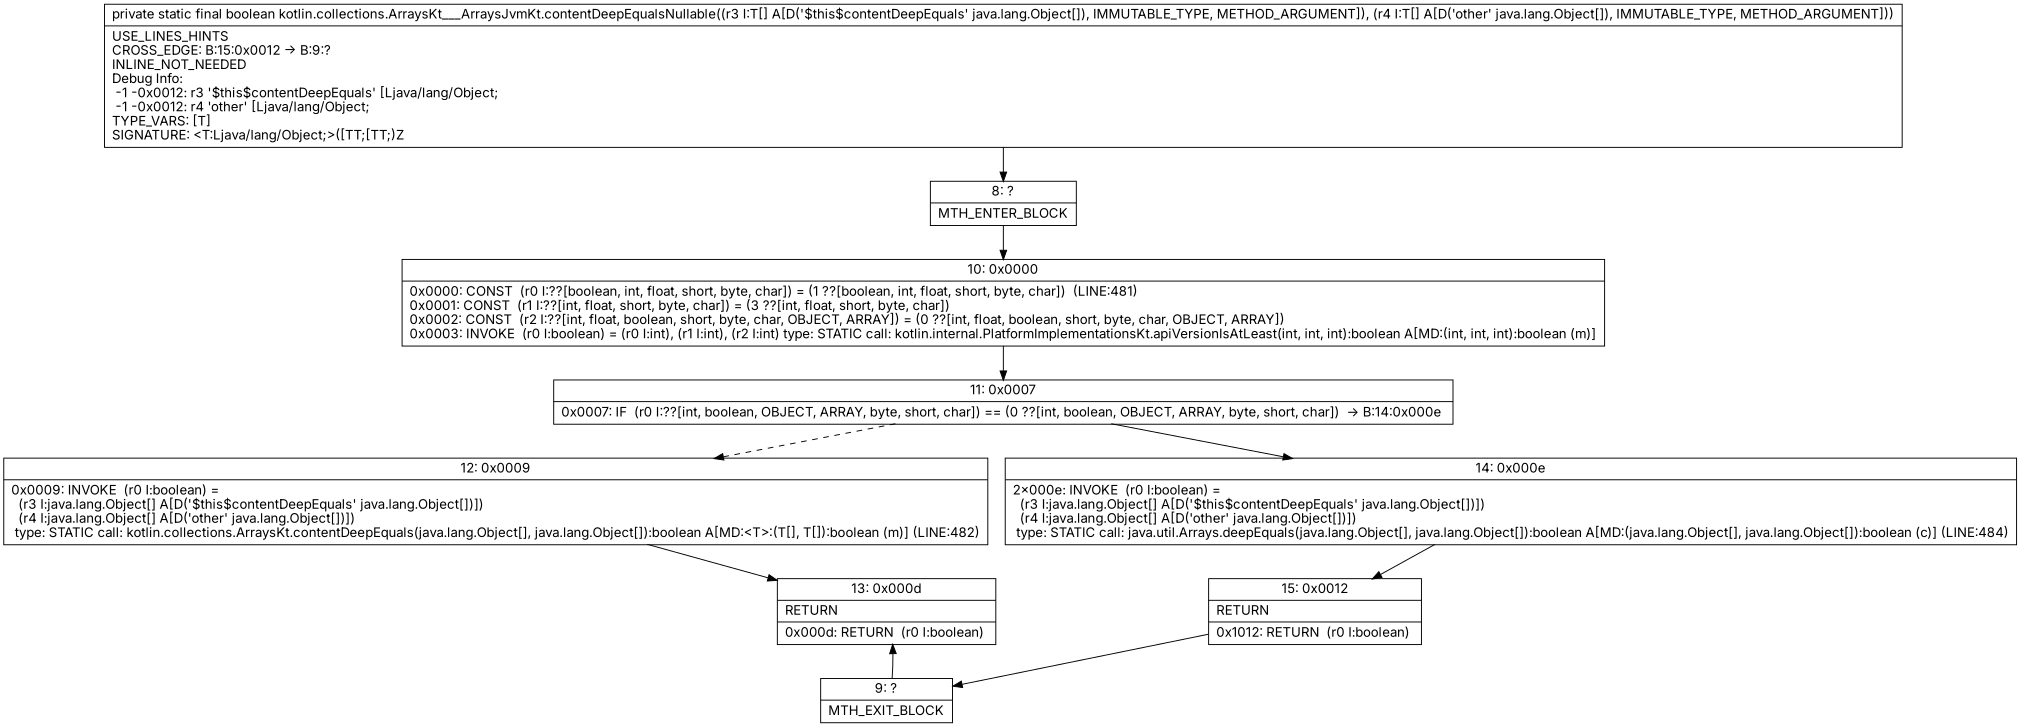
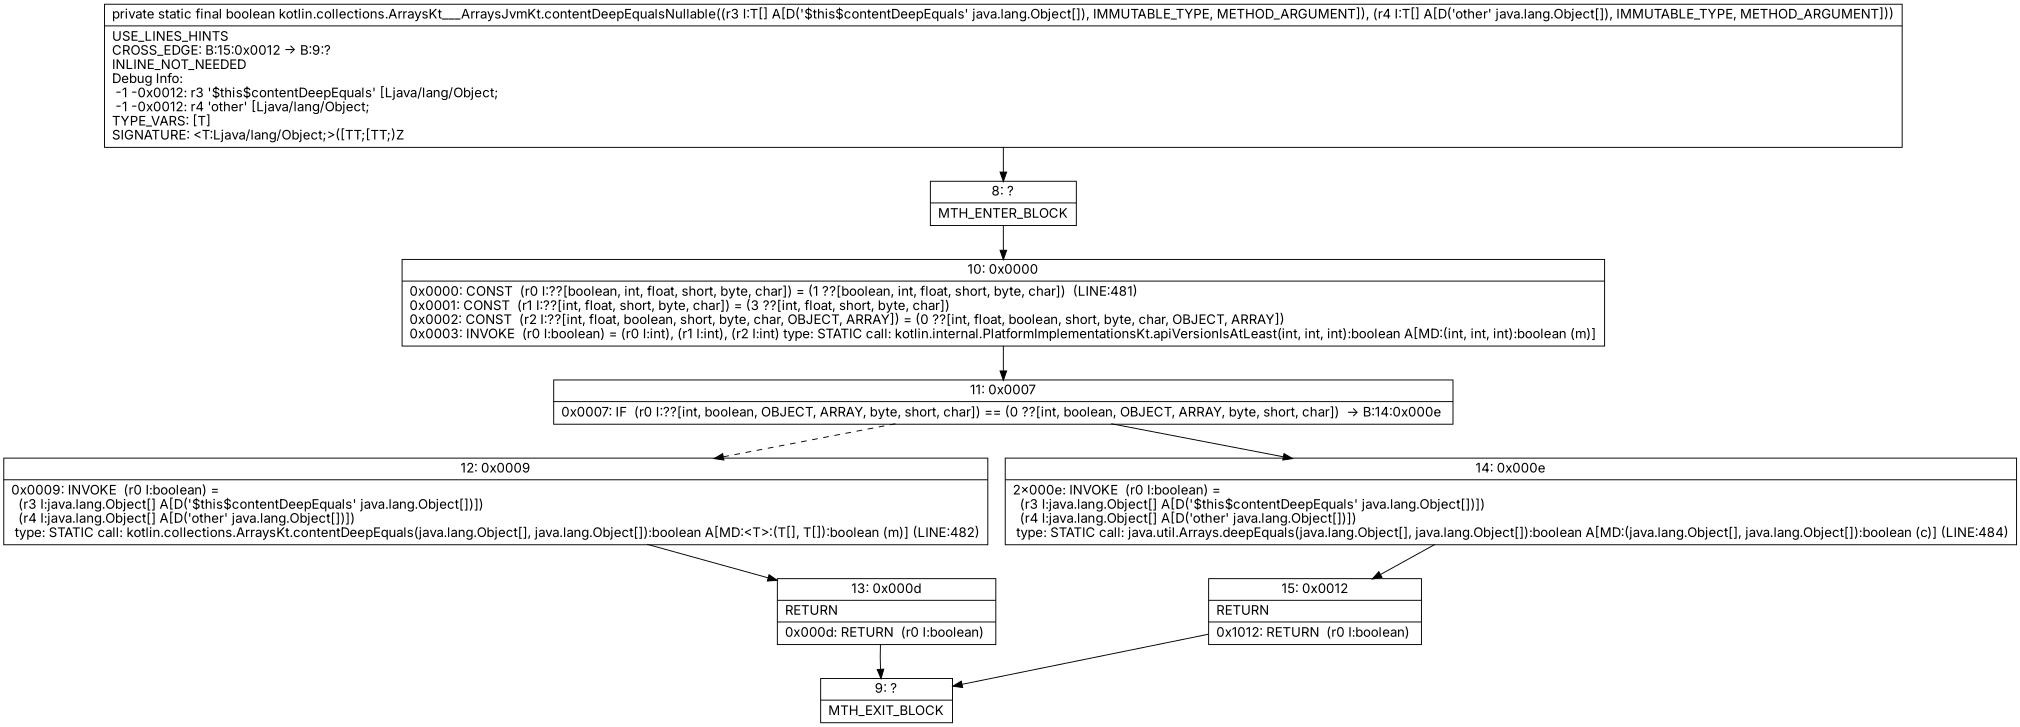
(893, 666) -> (880, 657)
